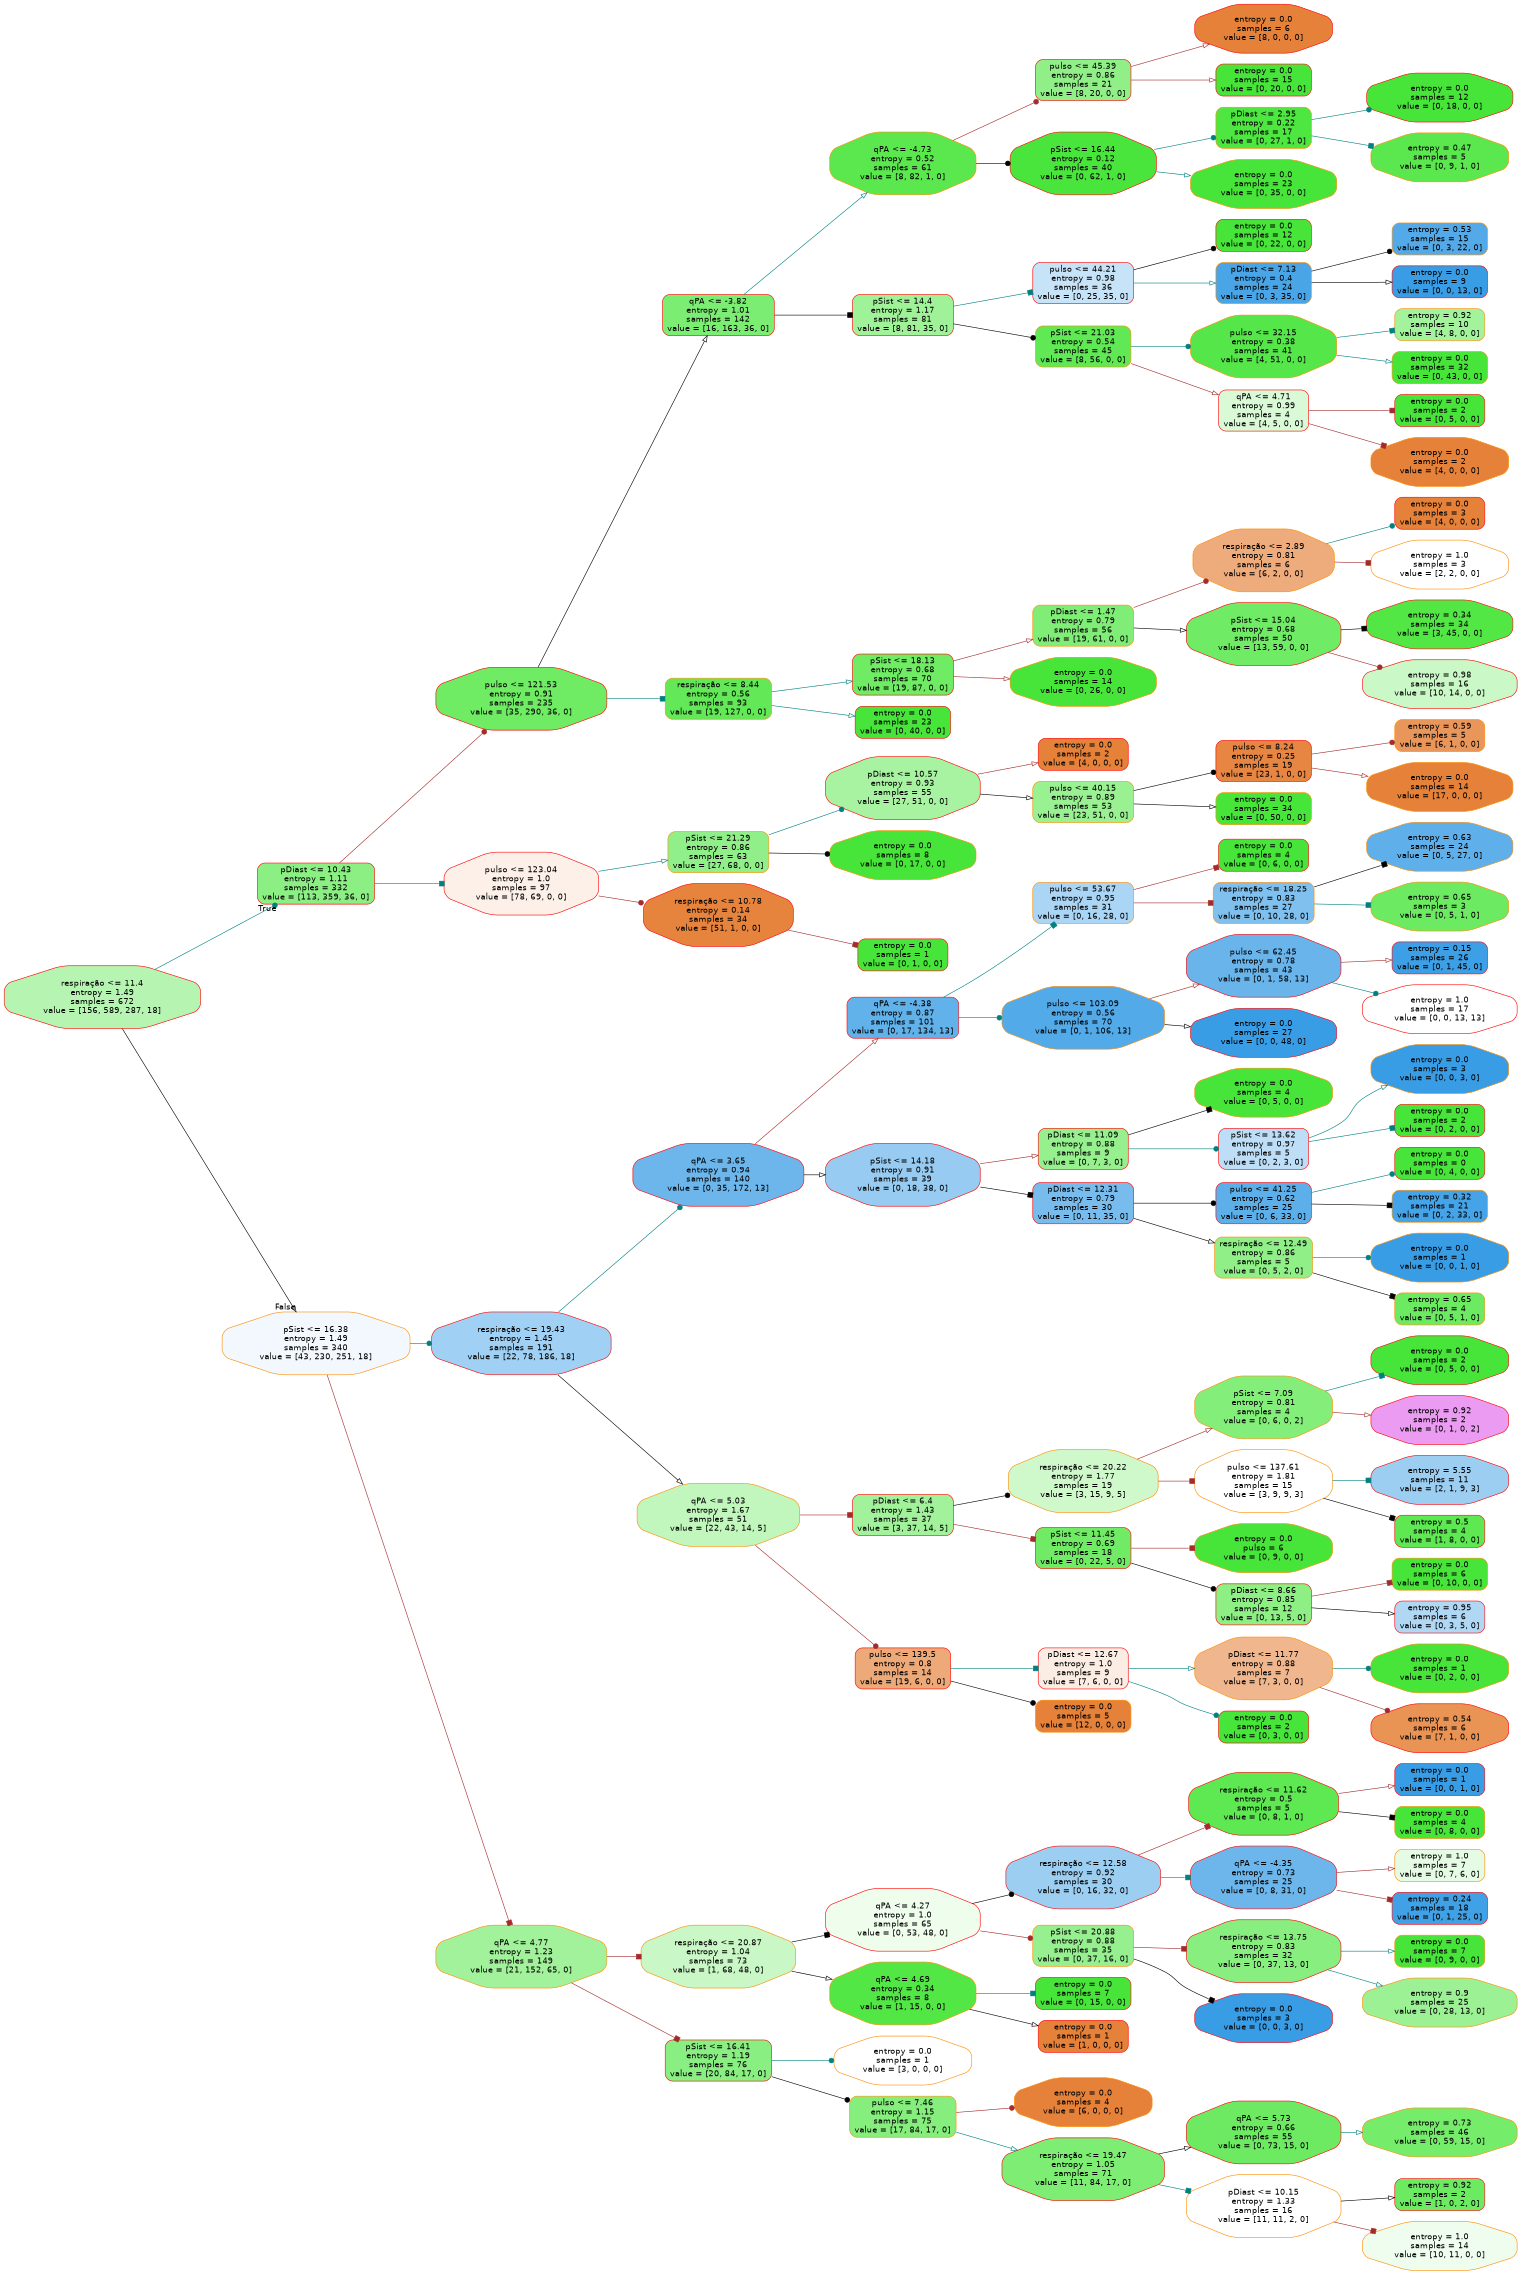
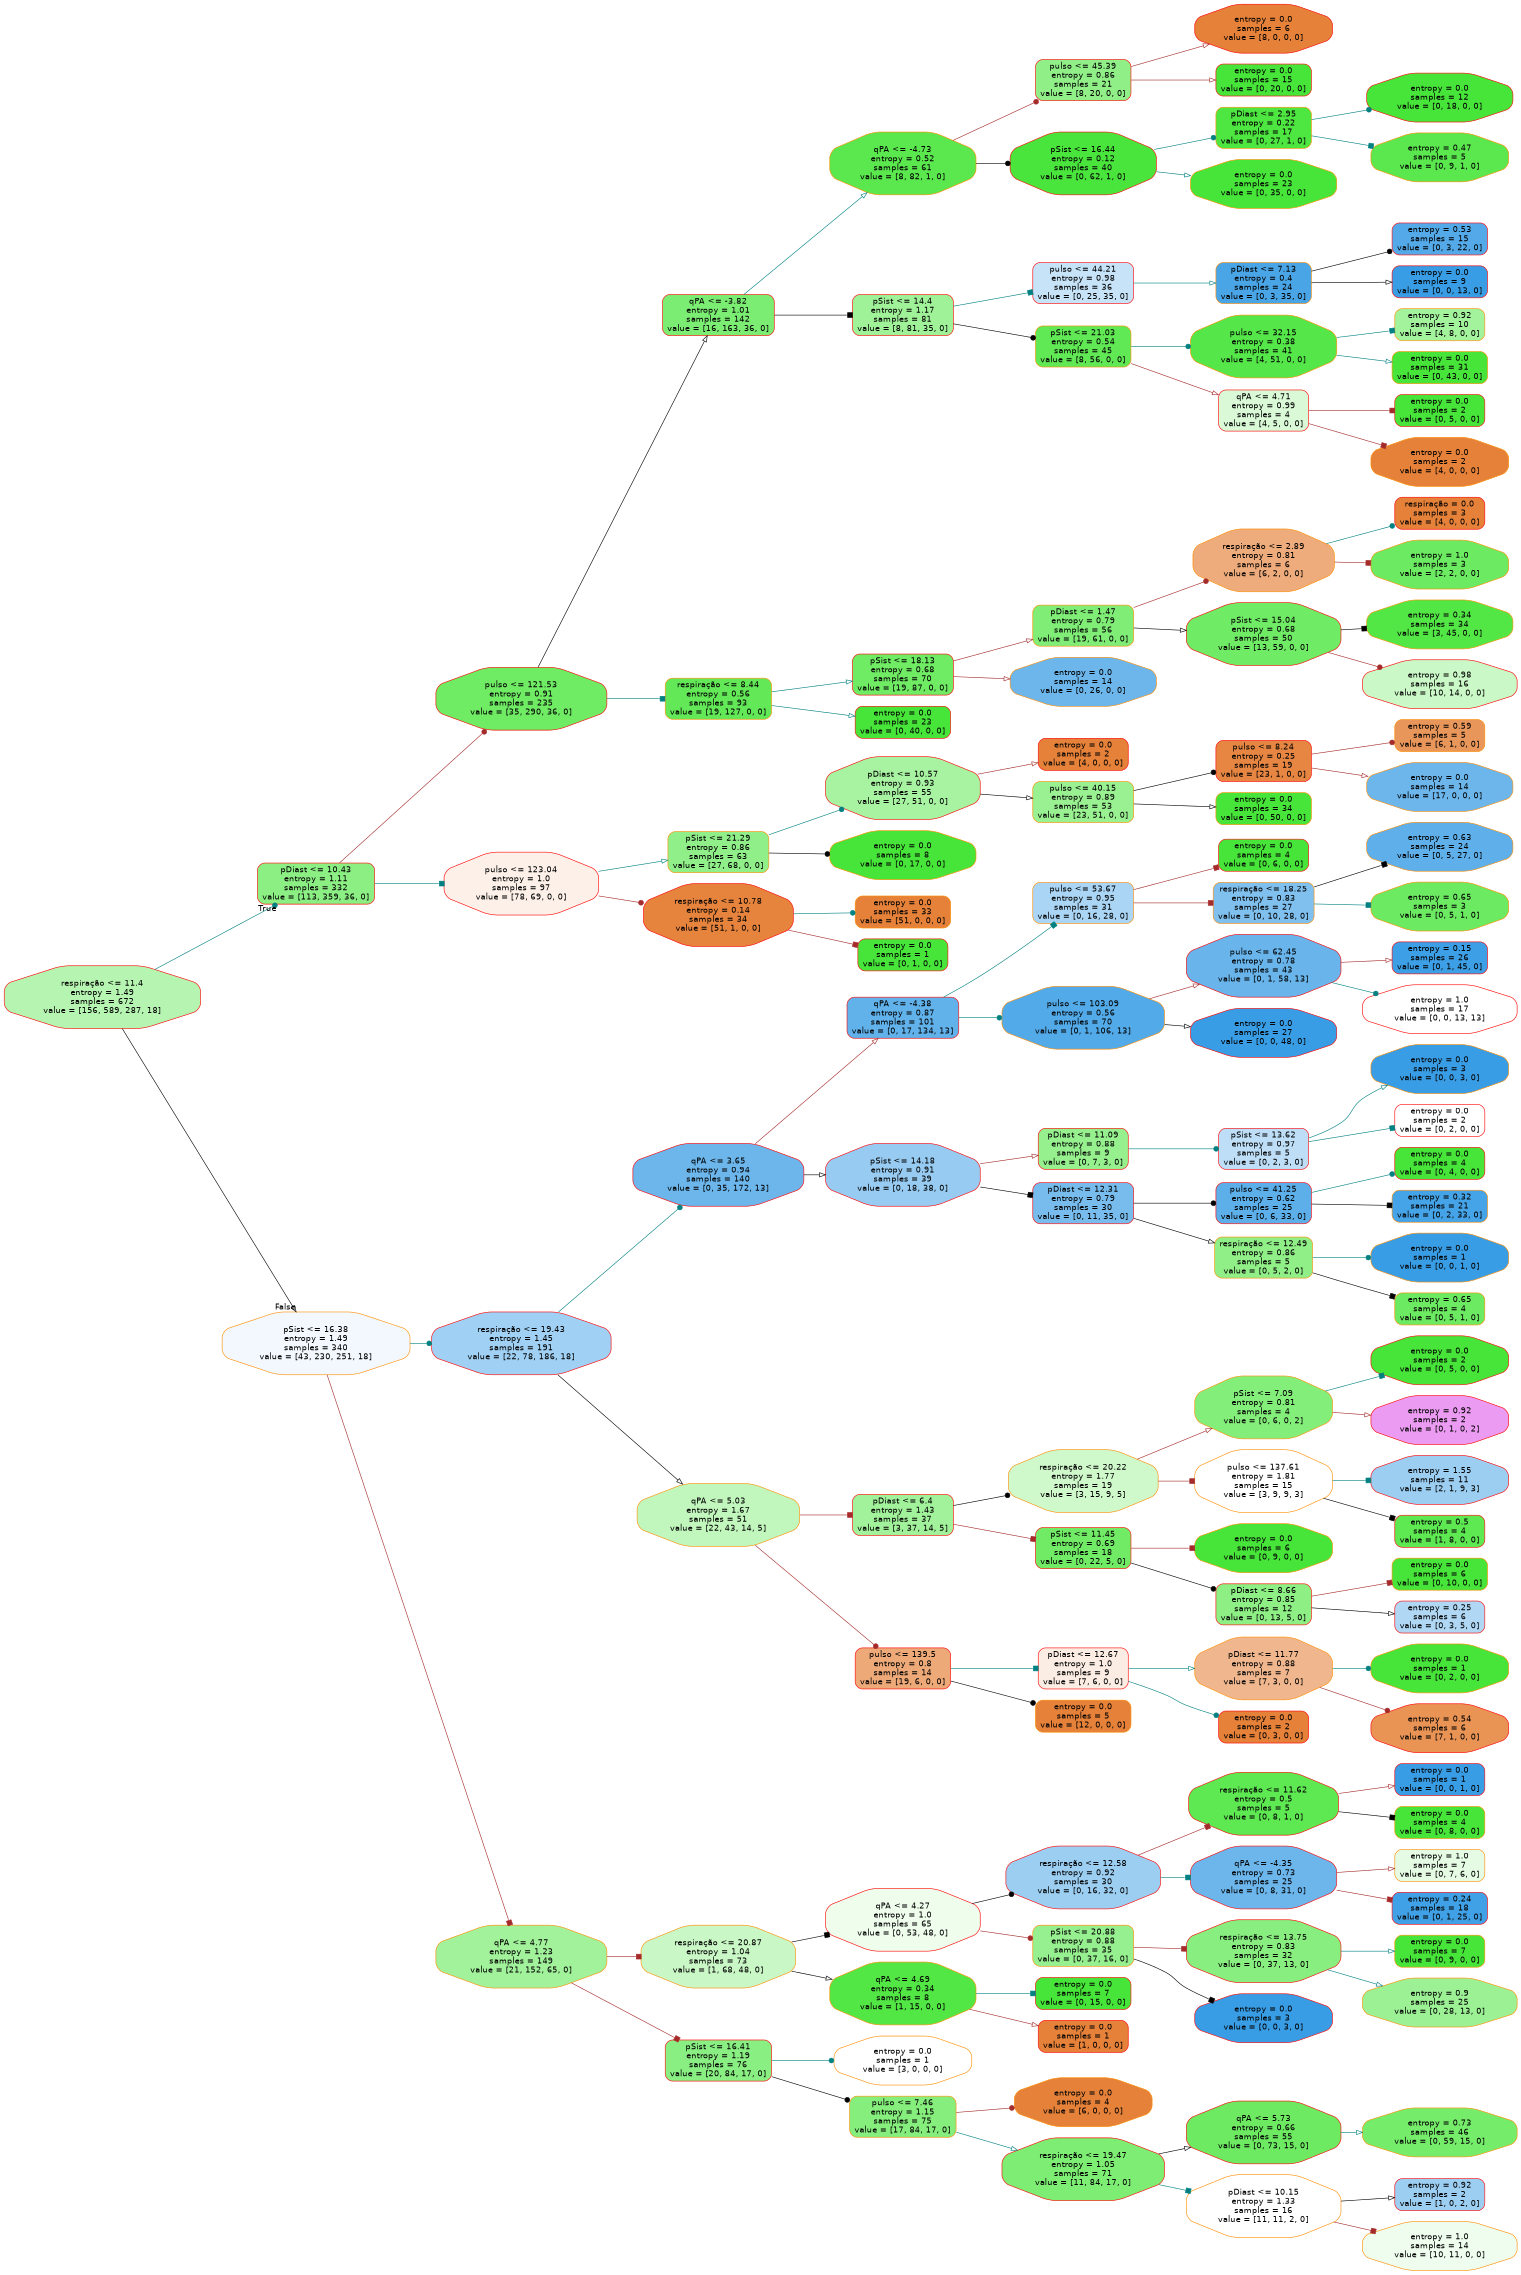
(1264, 235) -> none
(1440, 239) -> (1440, 239)
(1440, 368) -> (1440, 368)
(1440, 513) -> (1440, 513)
(1440, 565) -> (1440, 565)
(1440, 624) -> (1440, 624)
(1083, 682) -> (1083, 682)
(1440, 787) -> (1440, 787)
none -> (903, 912)
(1264, 1093) -> none
(1440, 1120) -> (1440, 1120)
(1440, 1163) -> (1440, 1163)
(1440, 1480) -> (1440, 1480)
(1264, 1548) -> (1264, 1548)
(1440, 1617) -> (1440, 1617)
(1264, 1727) -> (1264, 1727)
(1001, 2017) -> (1001, 2017)
(1440, 2195) -> (1440, 2195)
